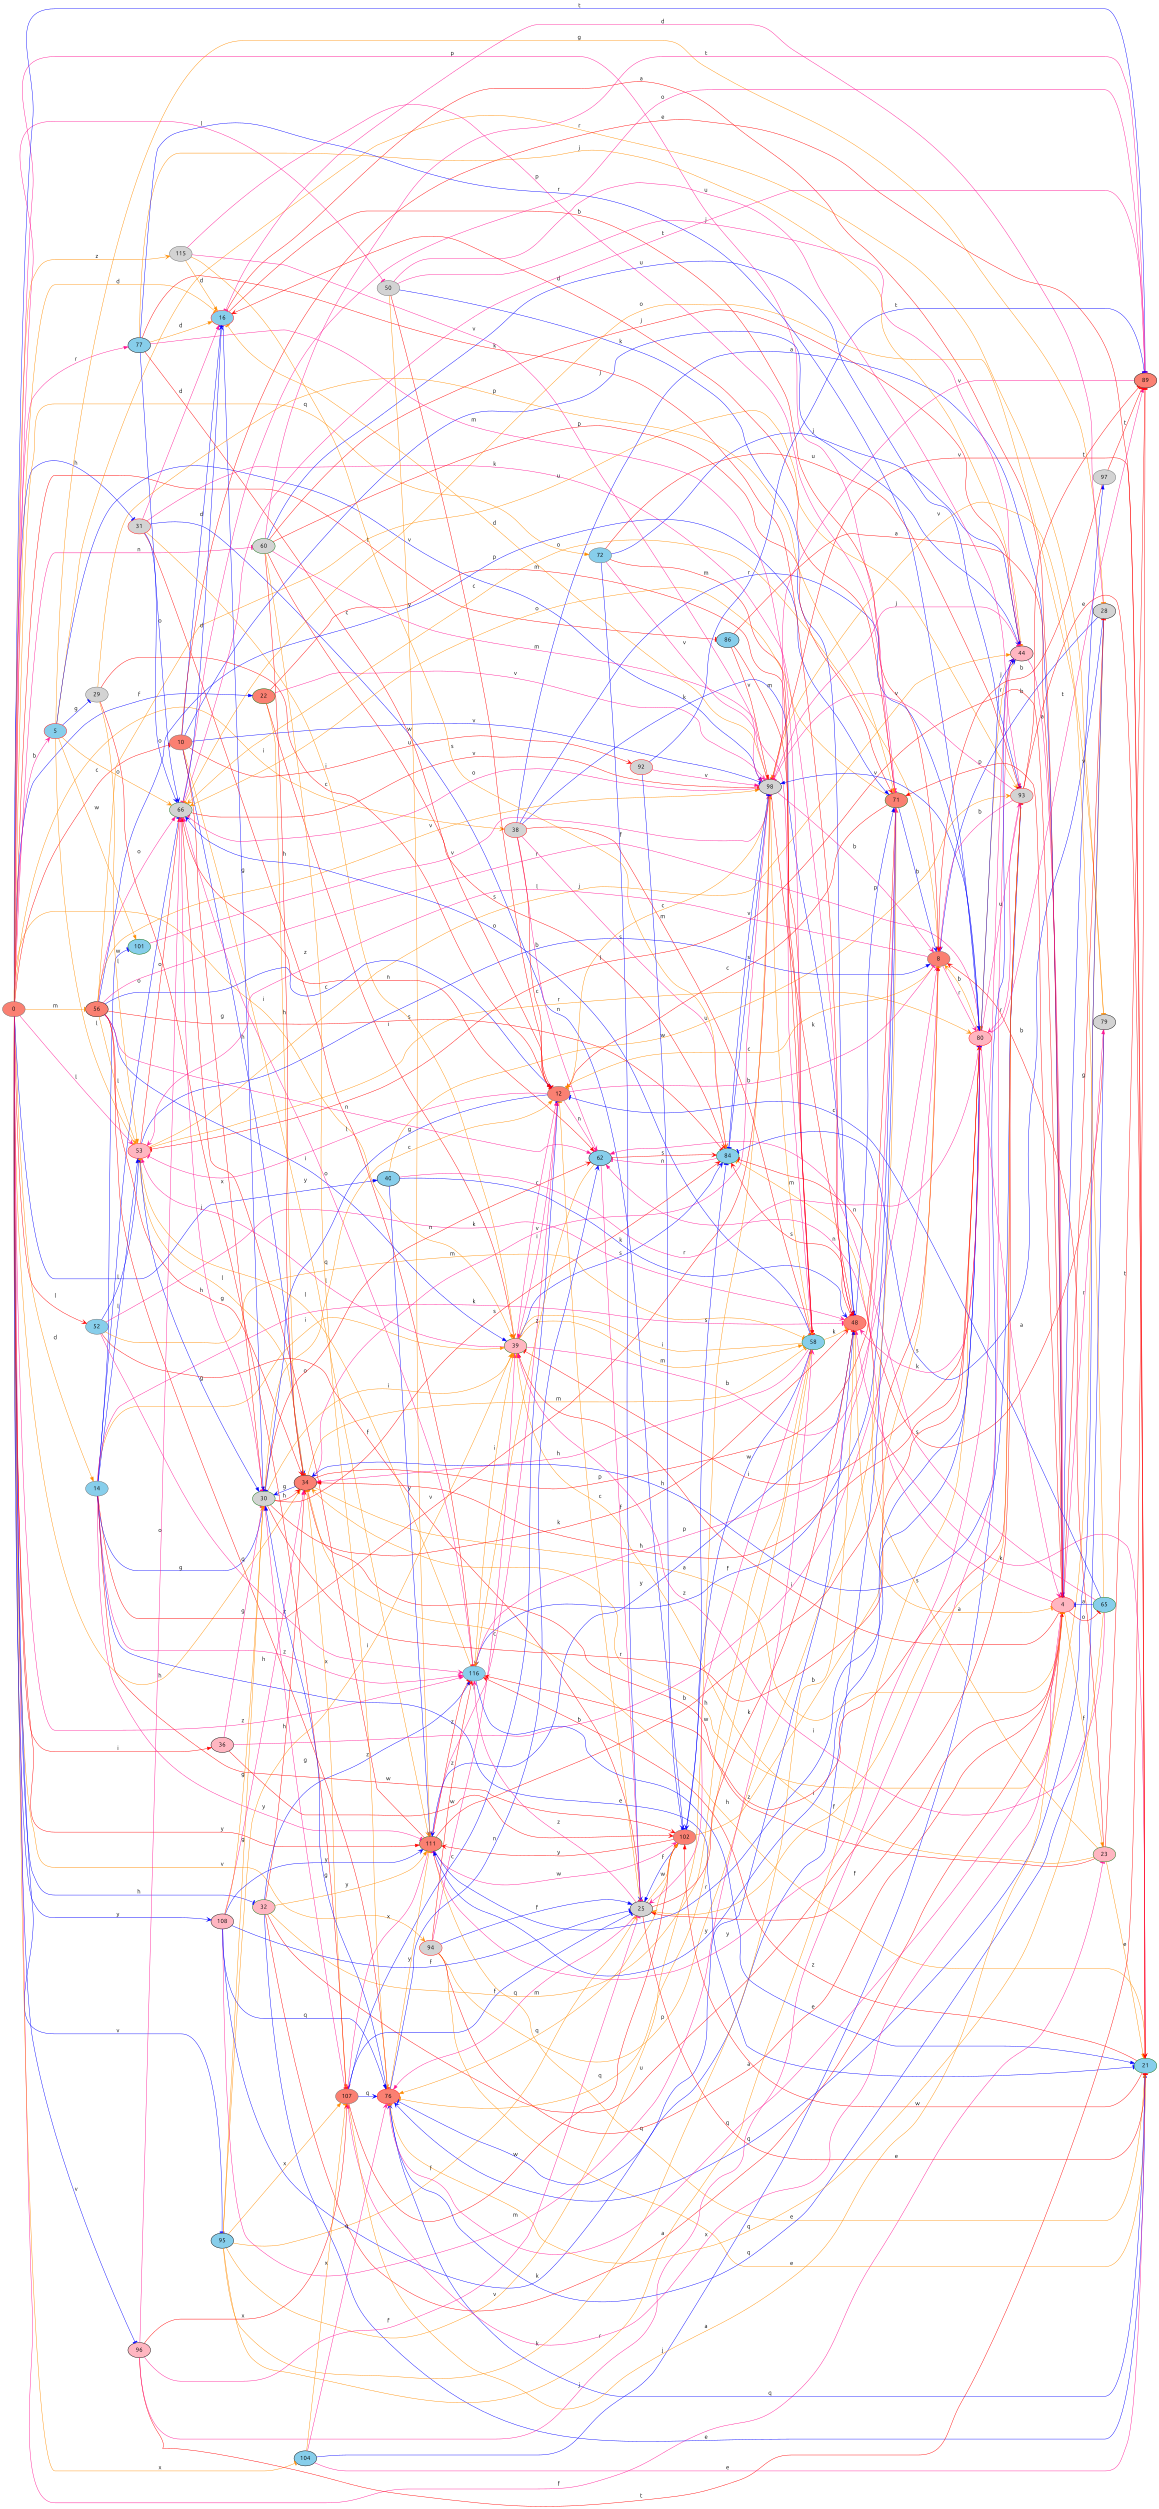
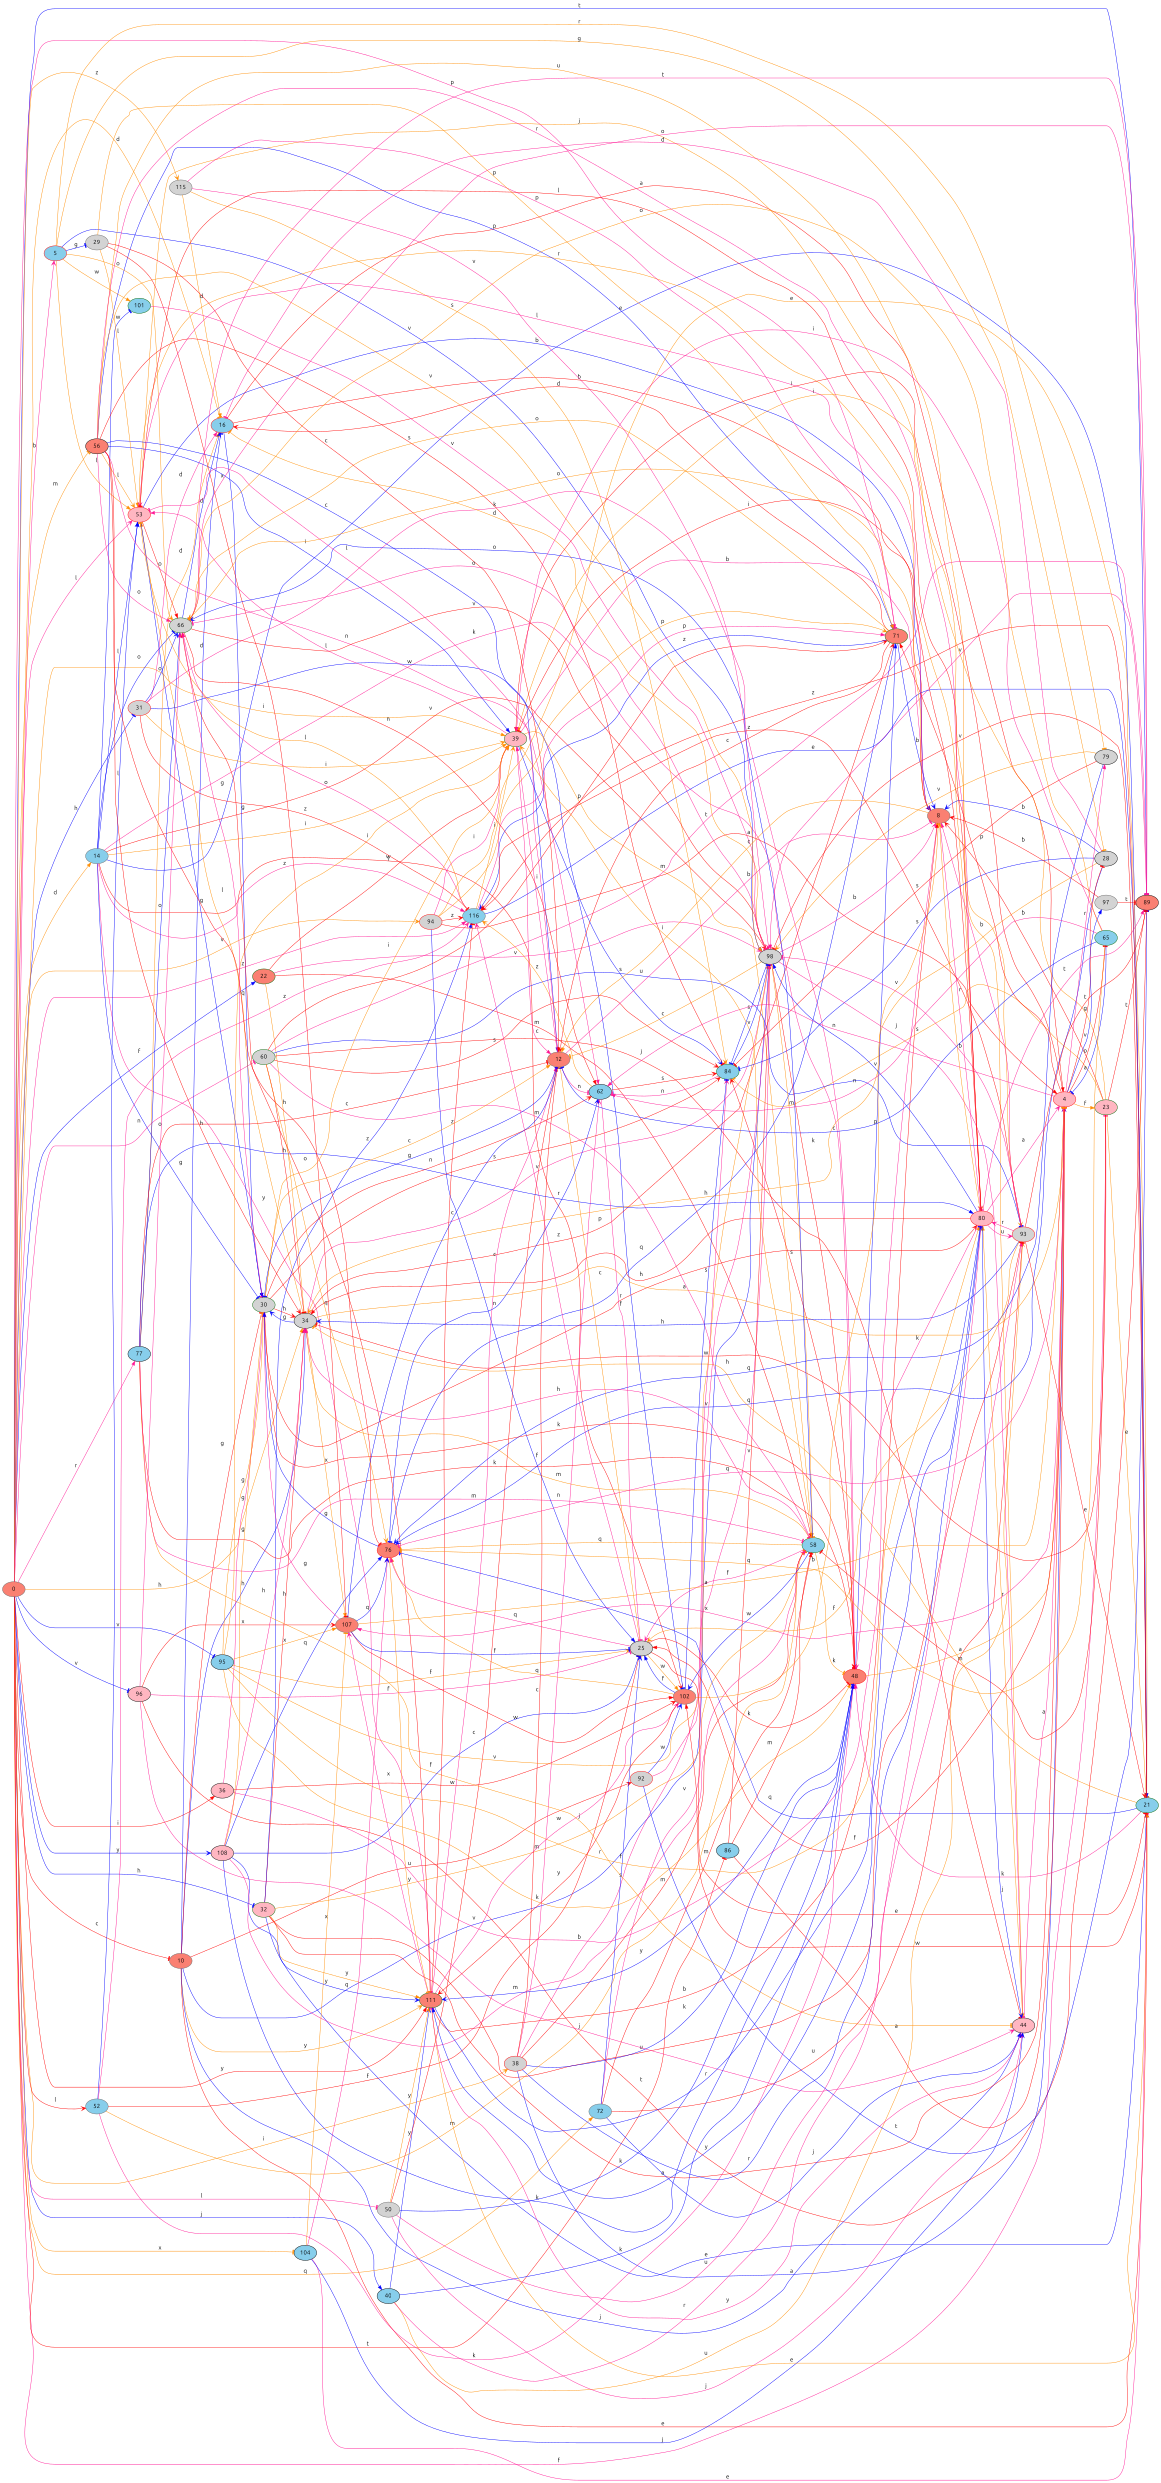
(975, 706) -> (812, 308)
(70, 946) -> (69, 394)
(305, 1483) -> (305, 1321)
none -> (1084, 1675)
